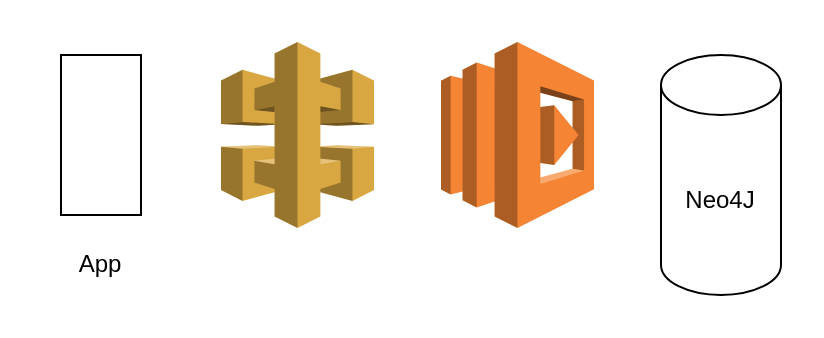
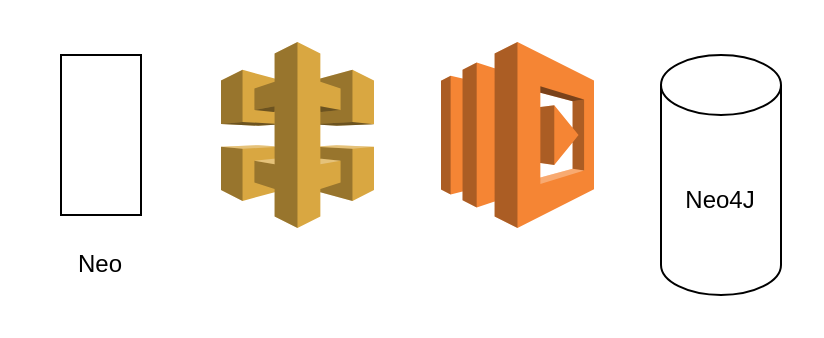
(101, 265) -> (101, 265)
